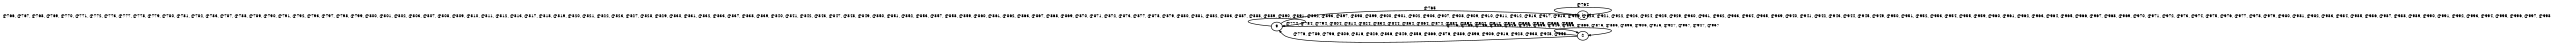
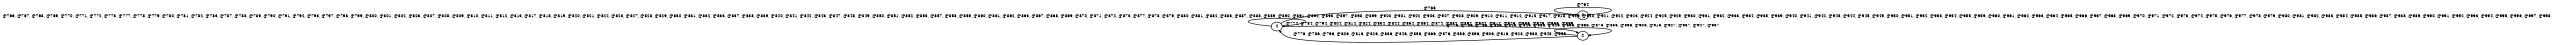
(1583, 15) -> (1583, 15)
(1277, 27) -> (1277, 27)
